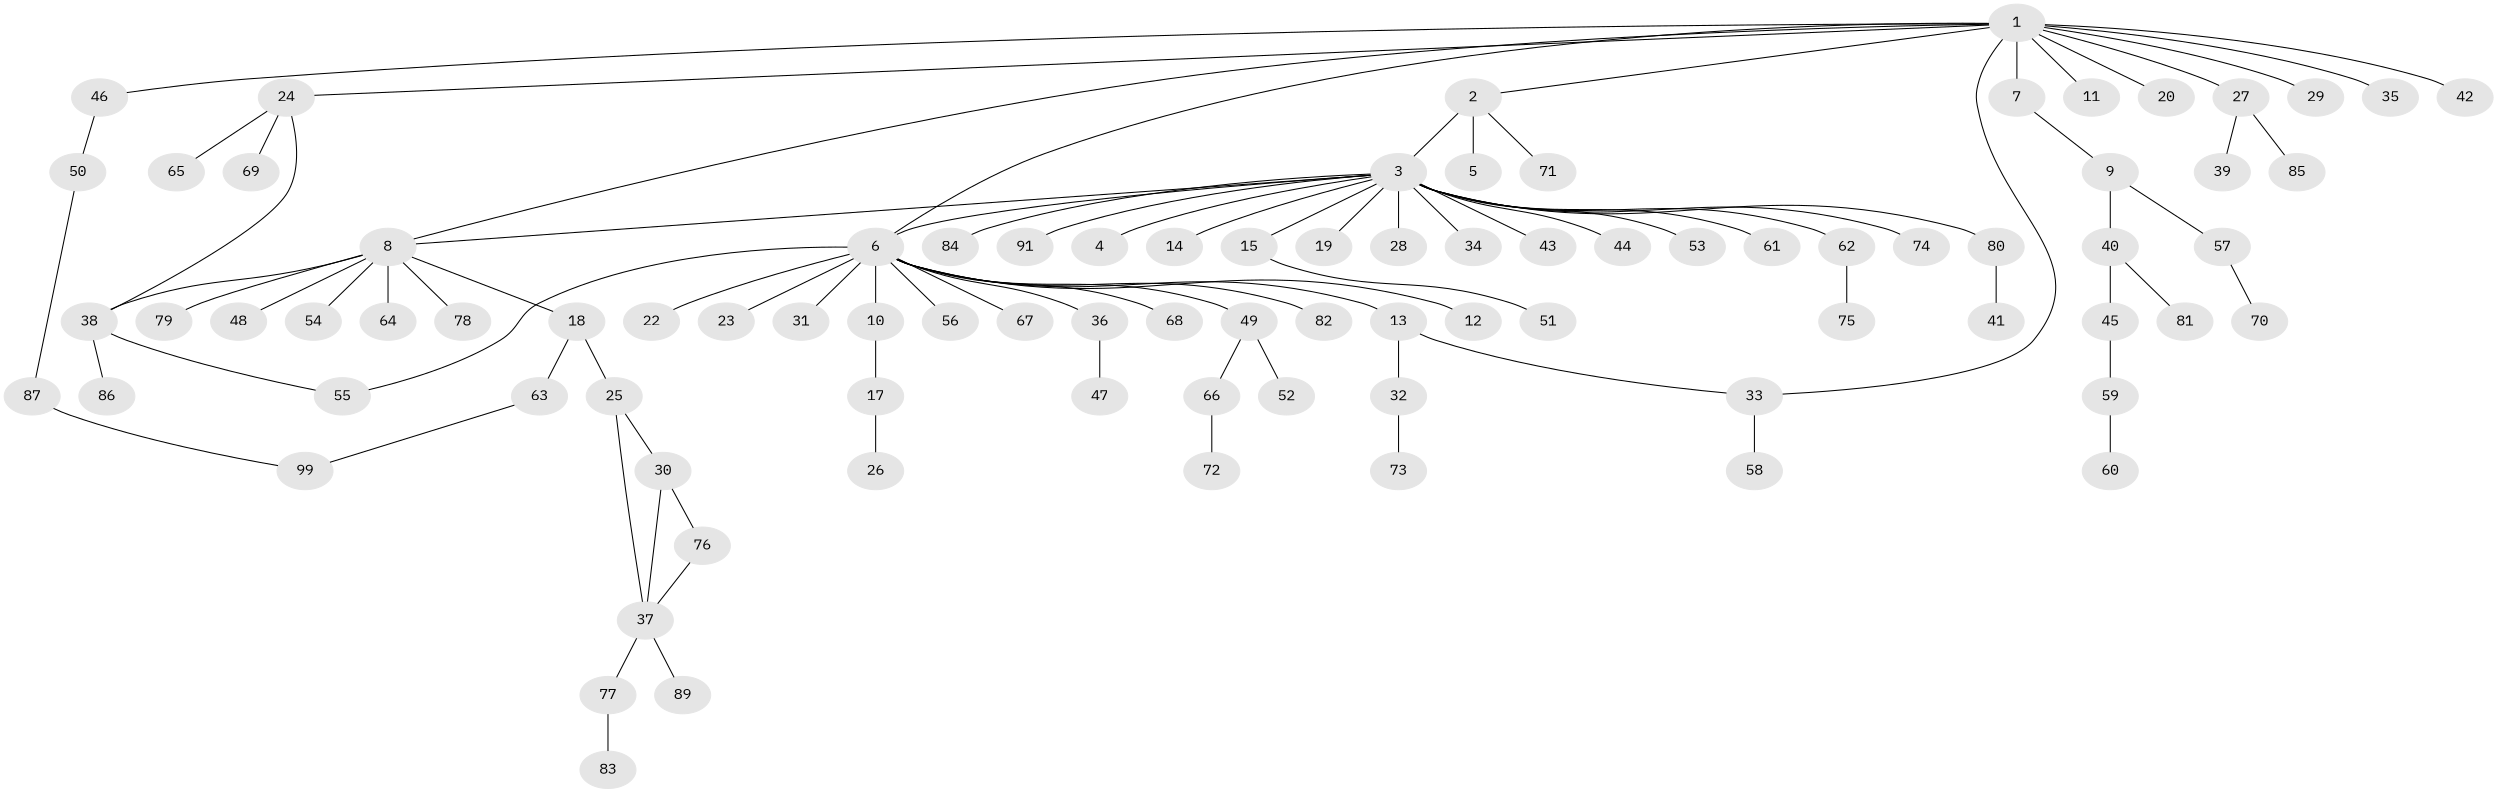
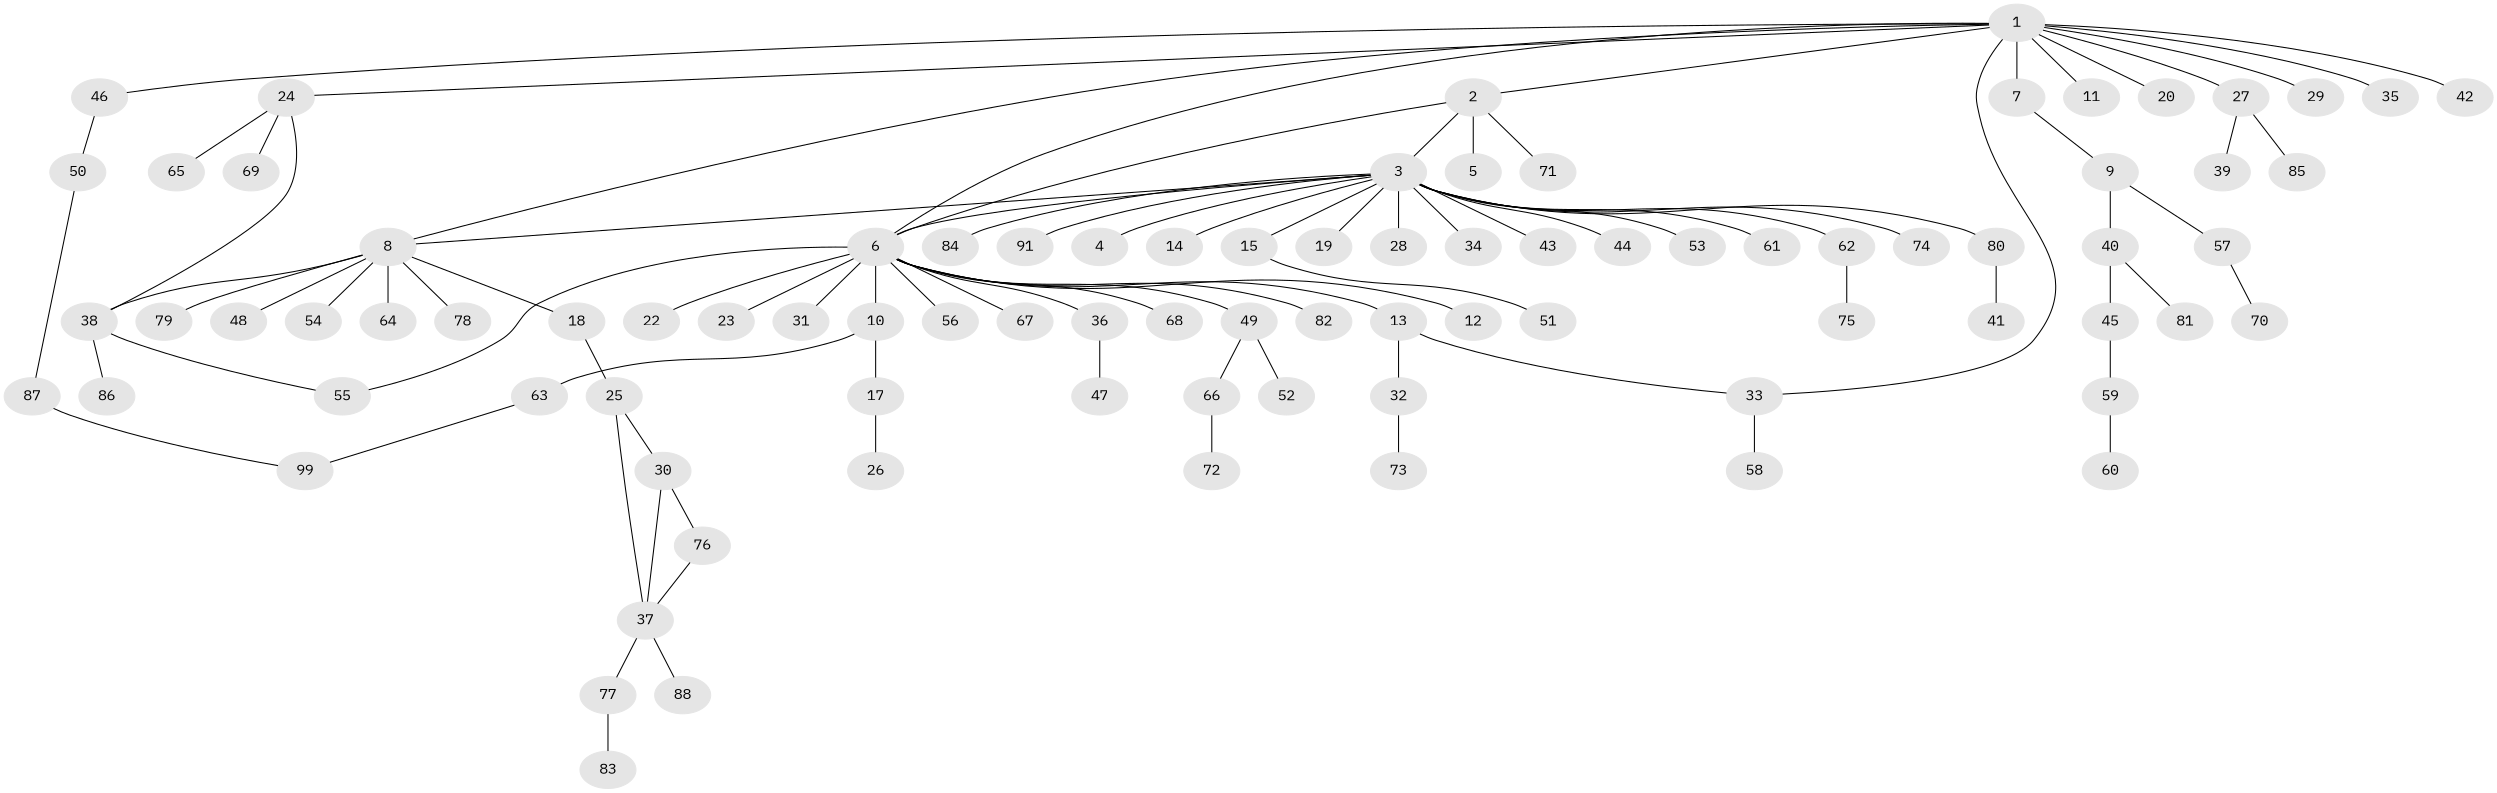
none -> (1169, 157)
(558, 359) -> (708, 359)
(683, 695) -> (683, 695)
